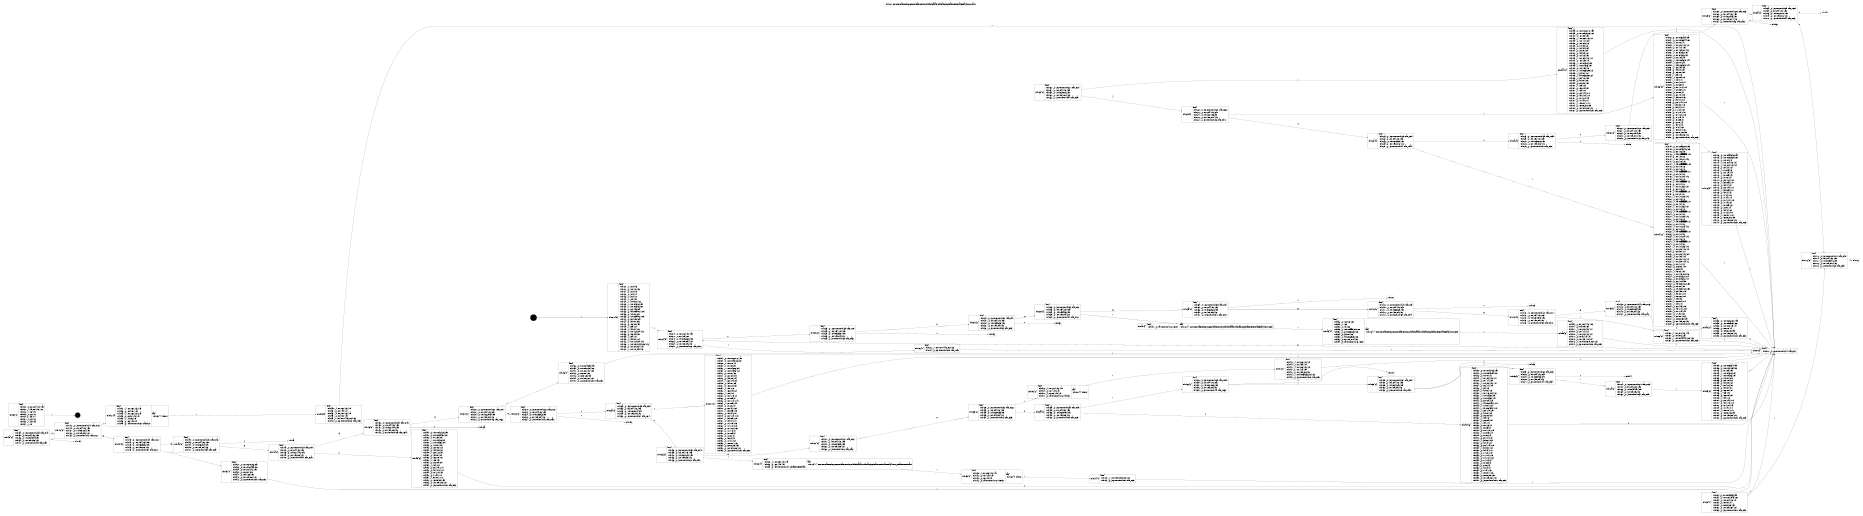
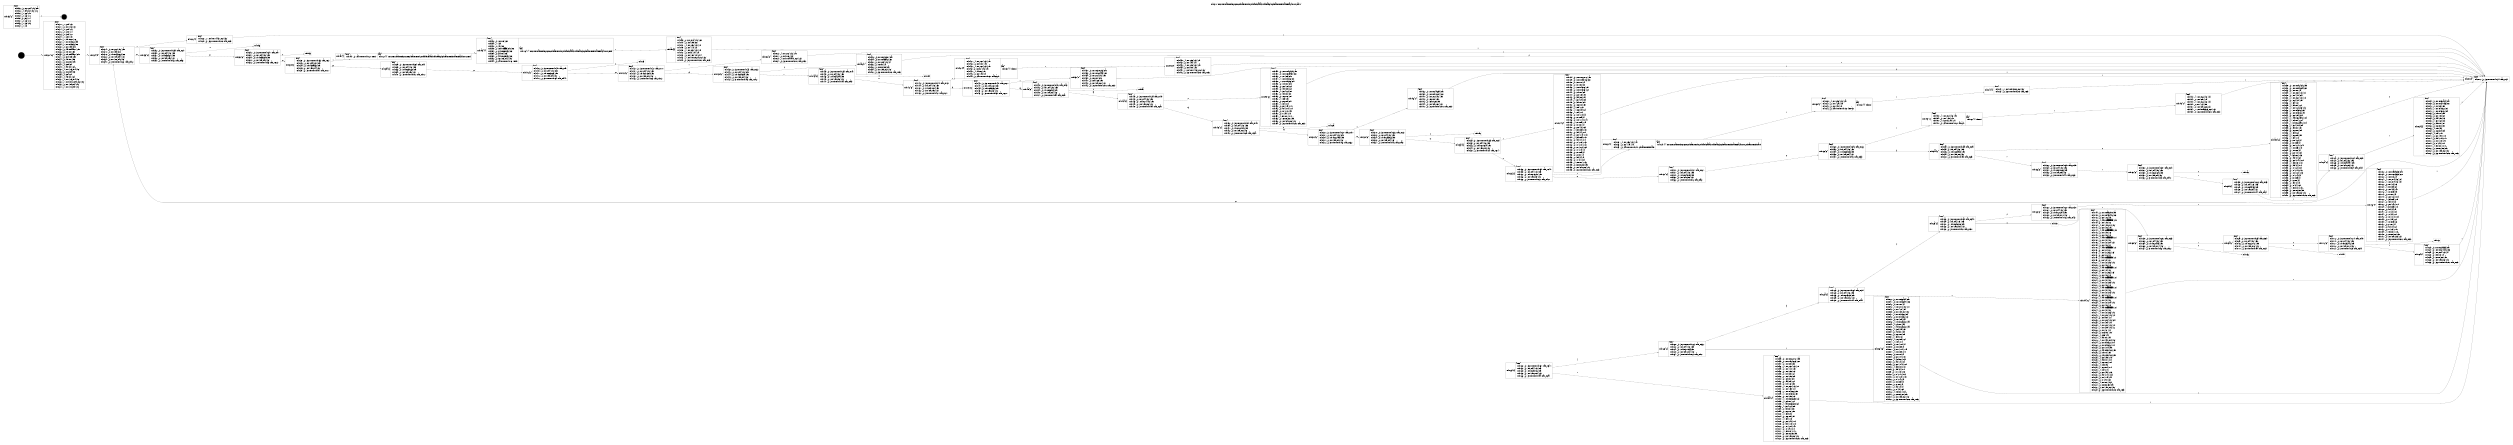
(1645, 48) -> (2103, 208)
none -> (784, 75)
(1391, 298) -> none
(1391, 373) -> none
(1628, 377) -> none
(1806, 390) -> (2389, 249)
